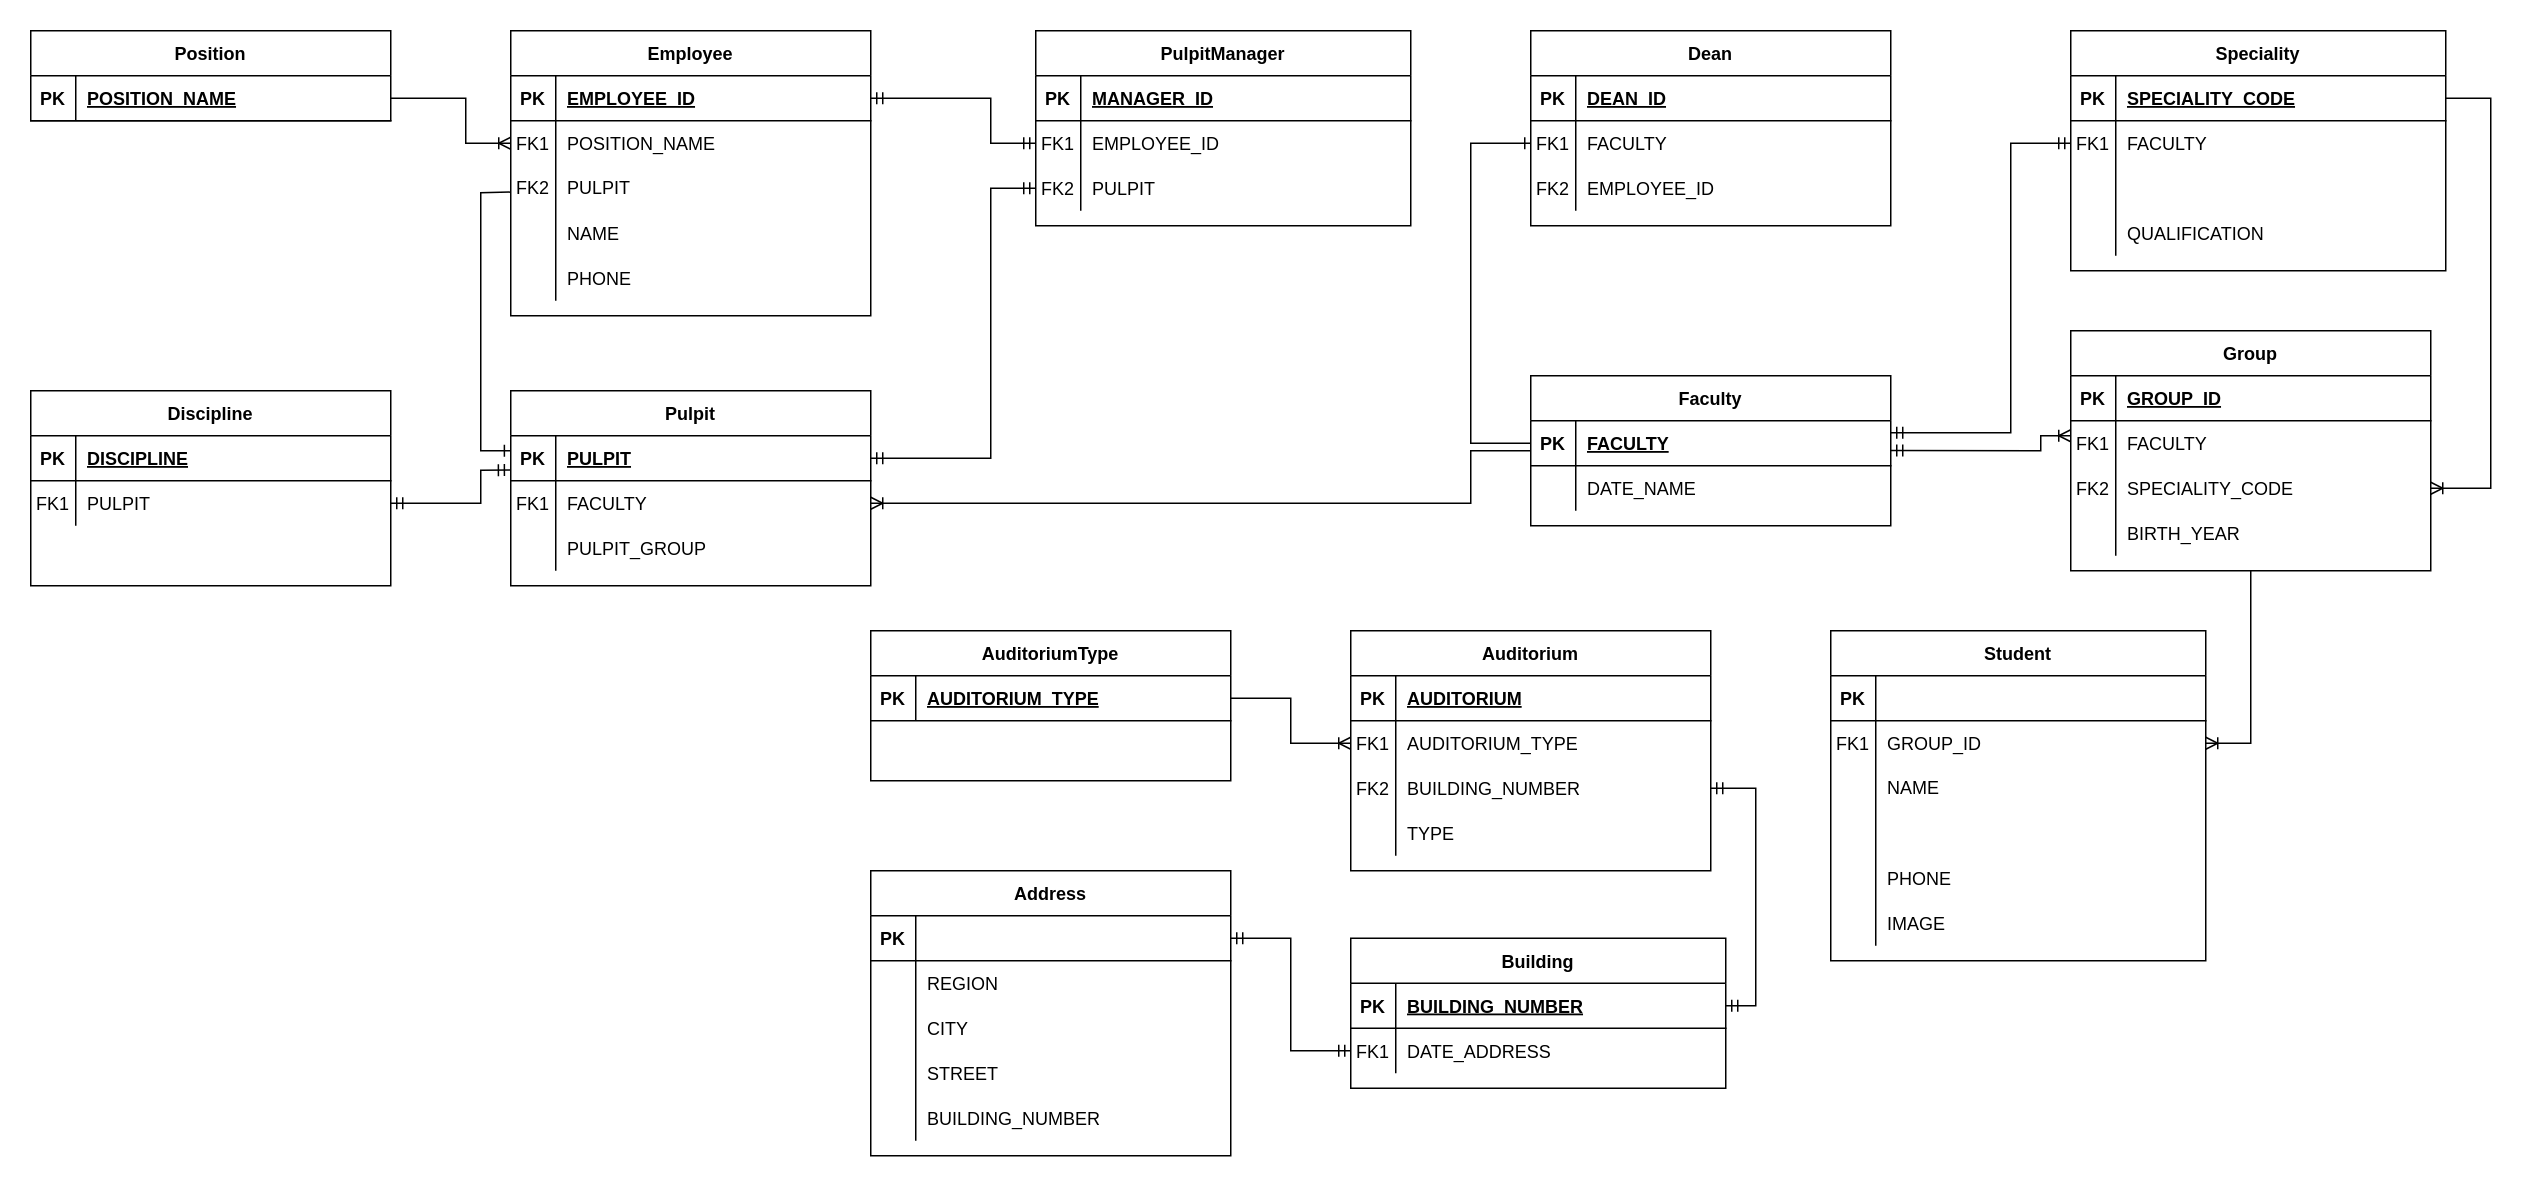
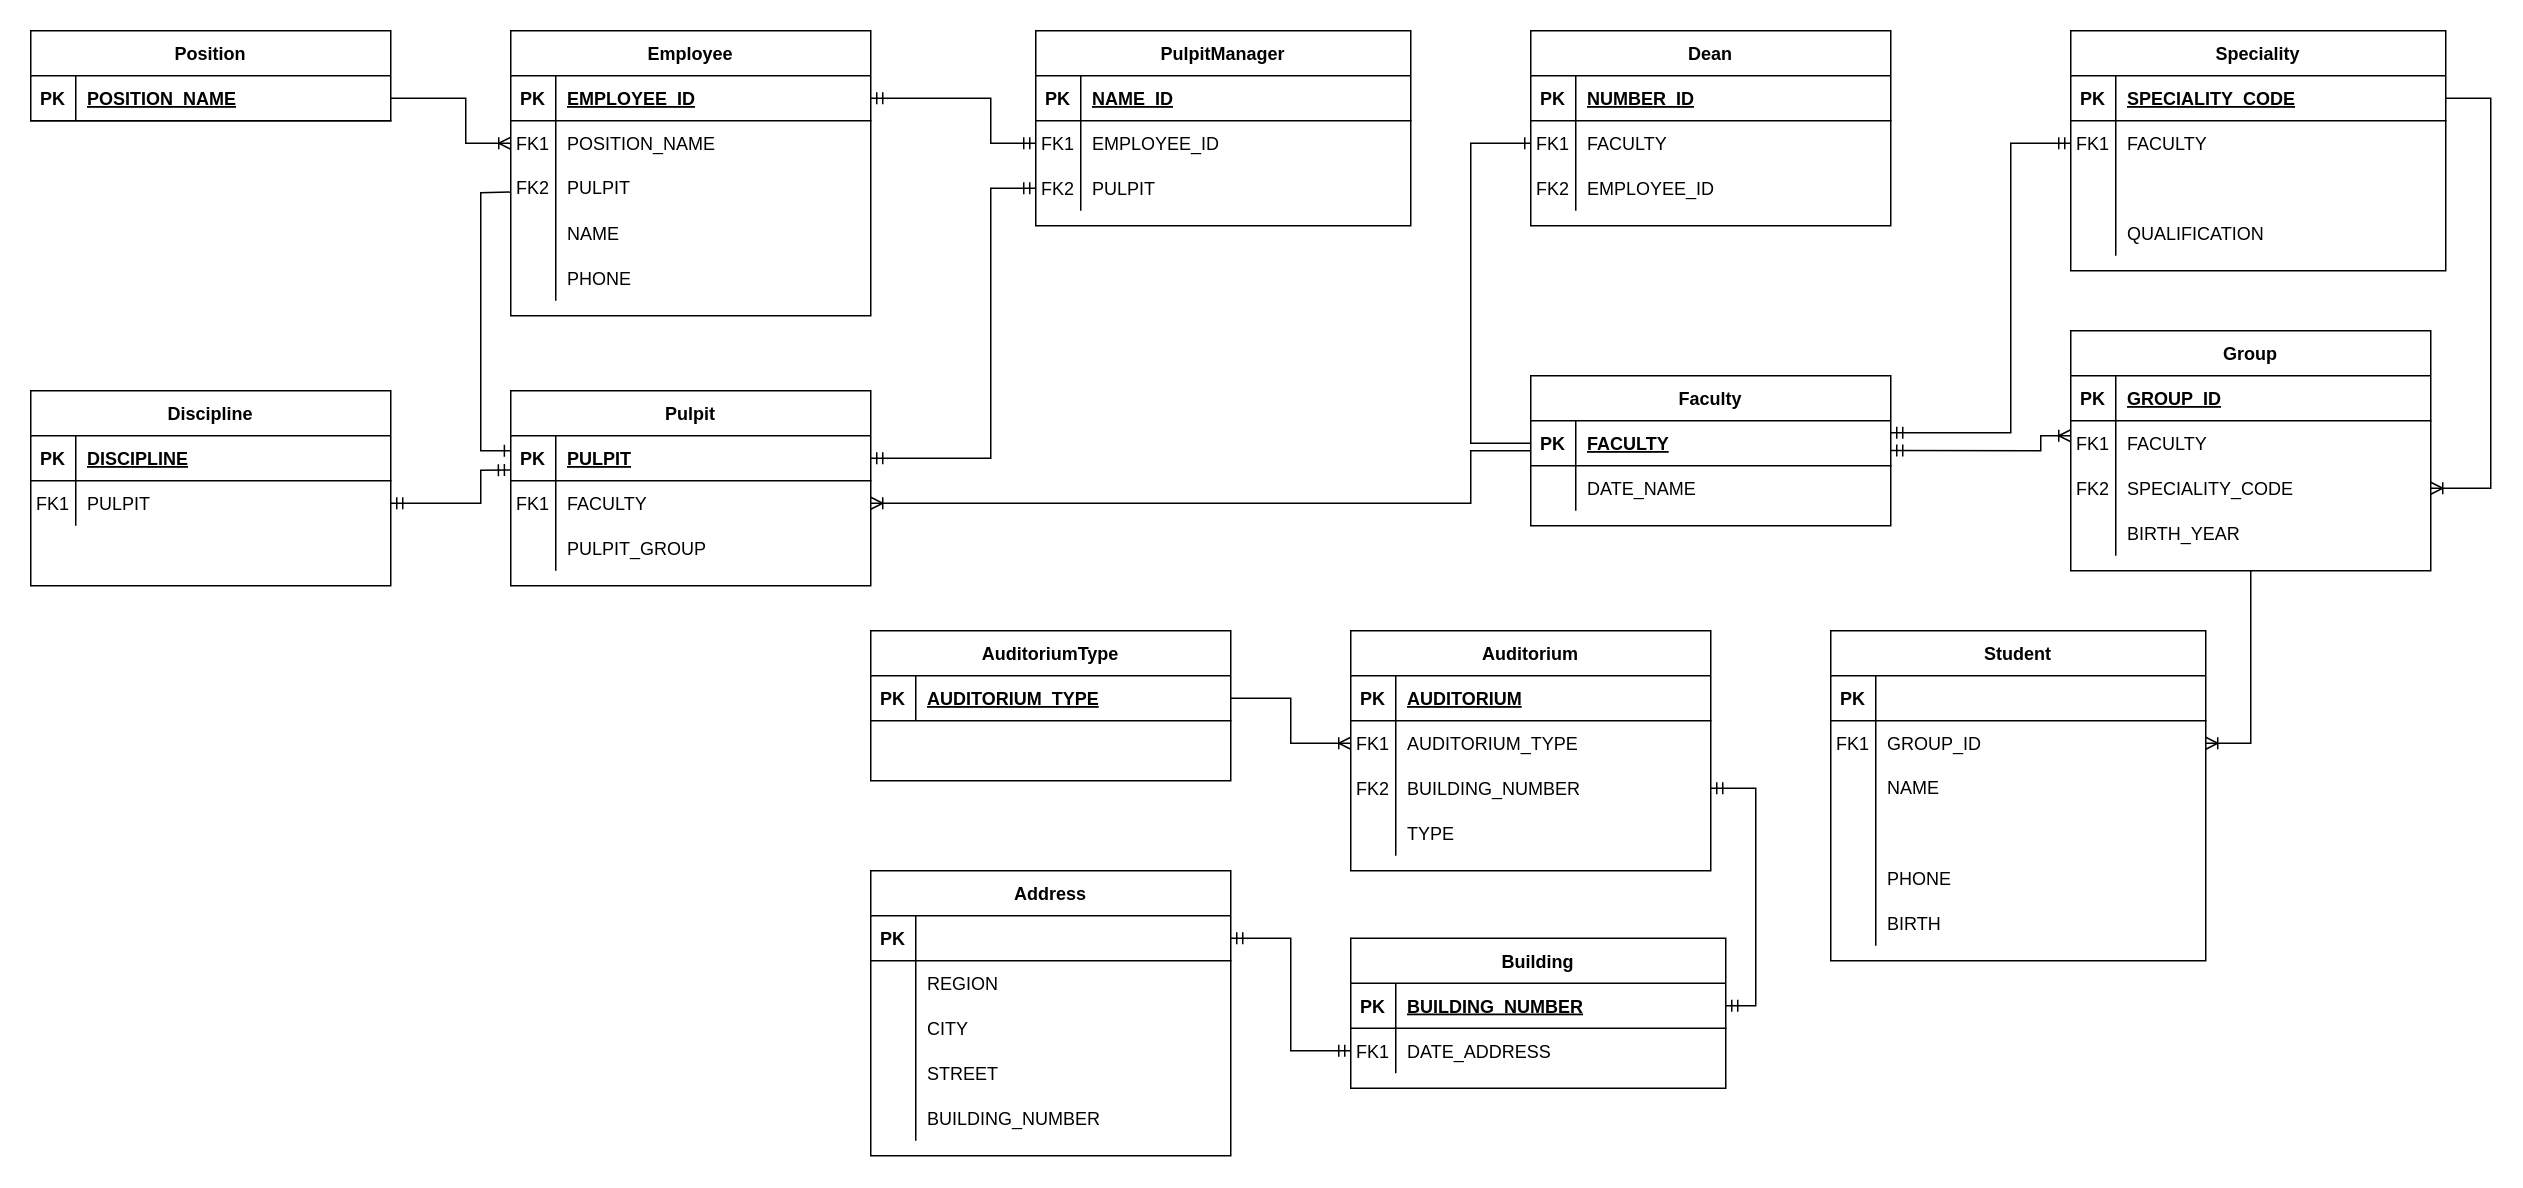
(1142, 99) -> (1127, 99)
(1622, 99) -> (1632, 99)
(1912, 924) -> (1912, 924)
